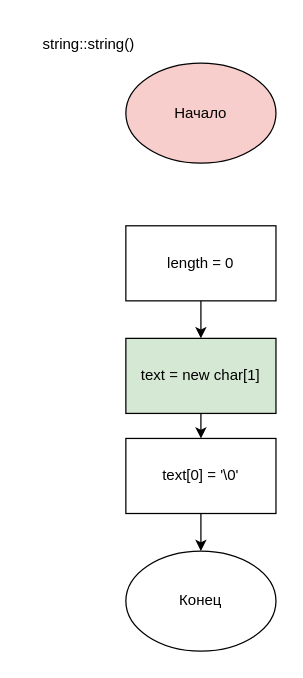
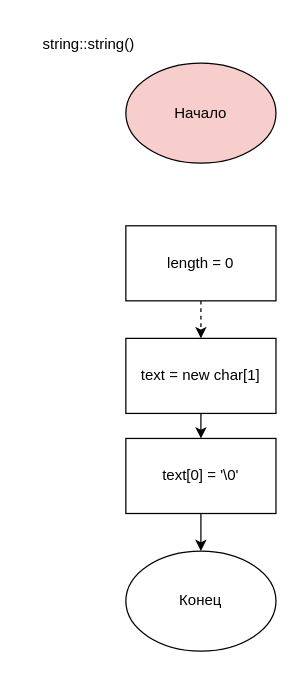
(201, 316) -> (201, 316)
(201, 376) -> (201, 376)
